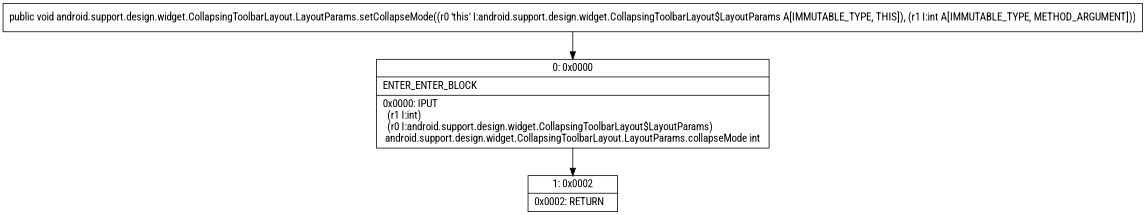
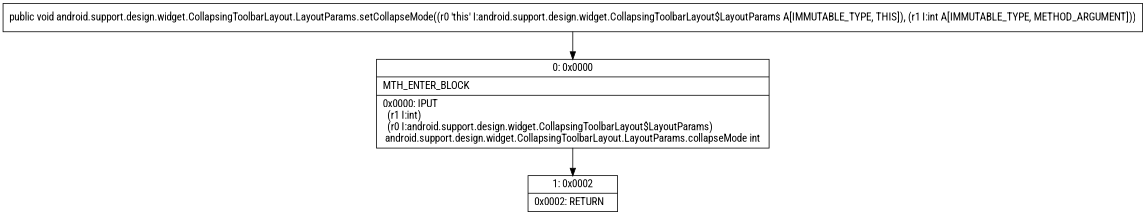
(430, 86) -> (426, 86)
